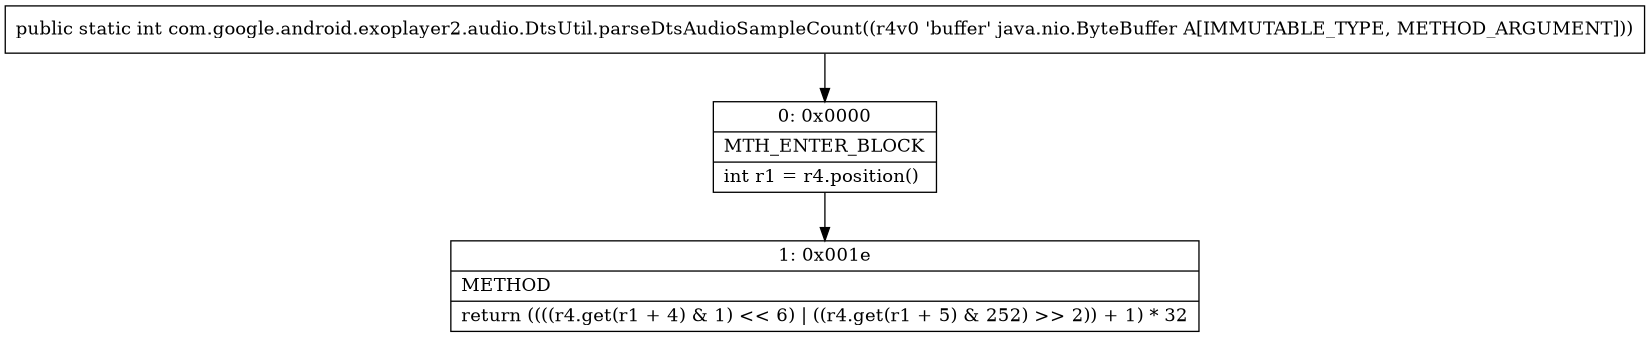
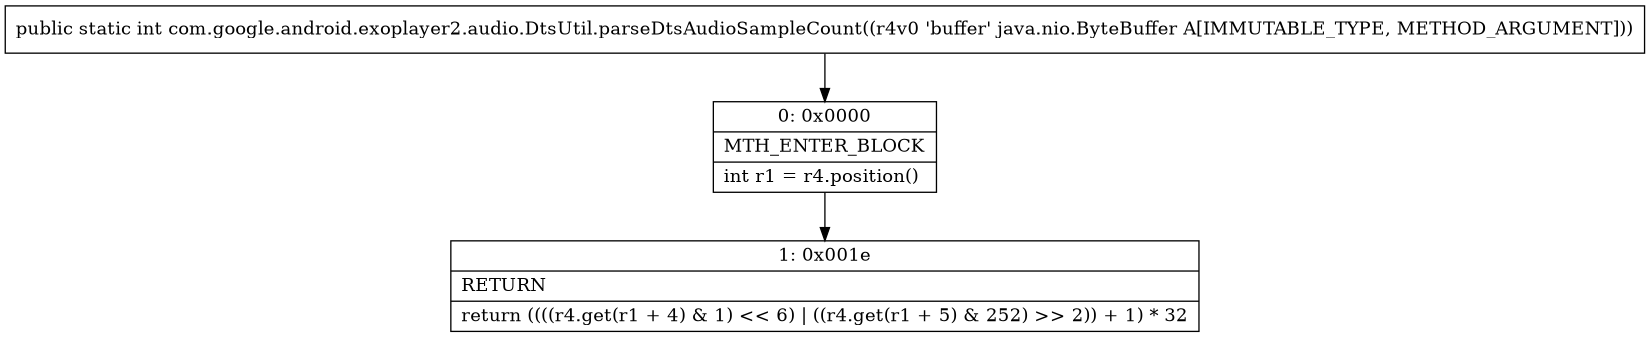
(507, 285) -> (504, 285)
